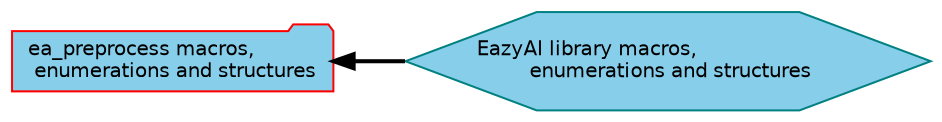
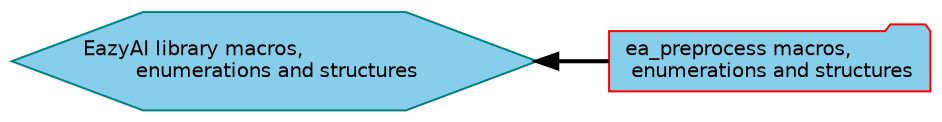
(379, 61) -> (583, 61)
